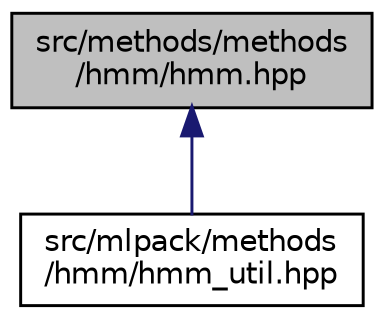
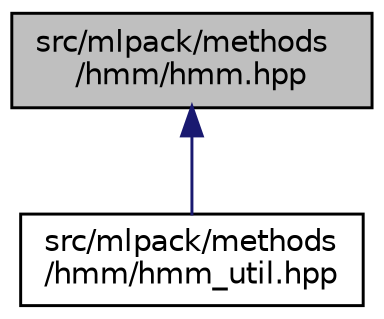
(192, 61) -> (192, 61)
